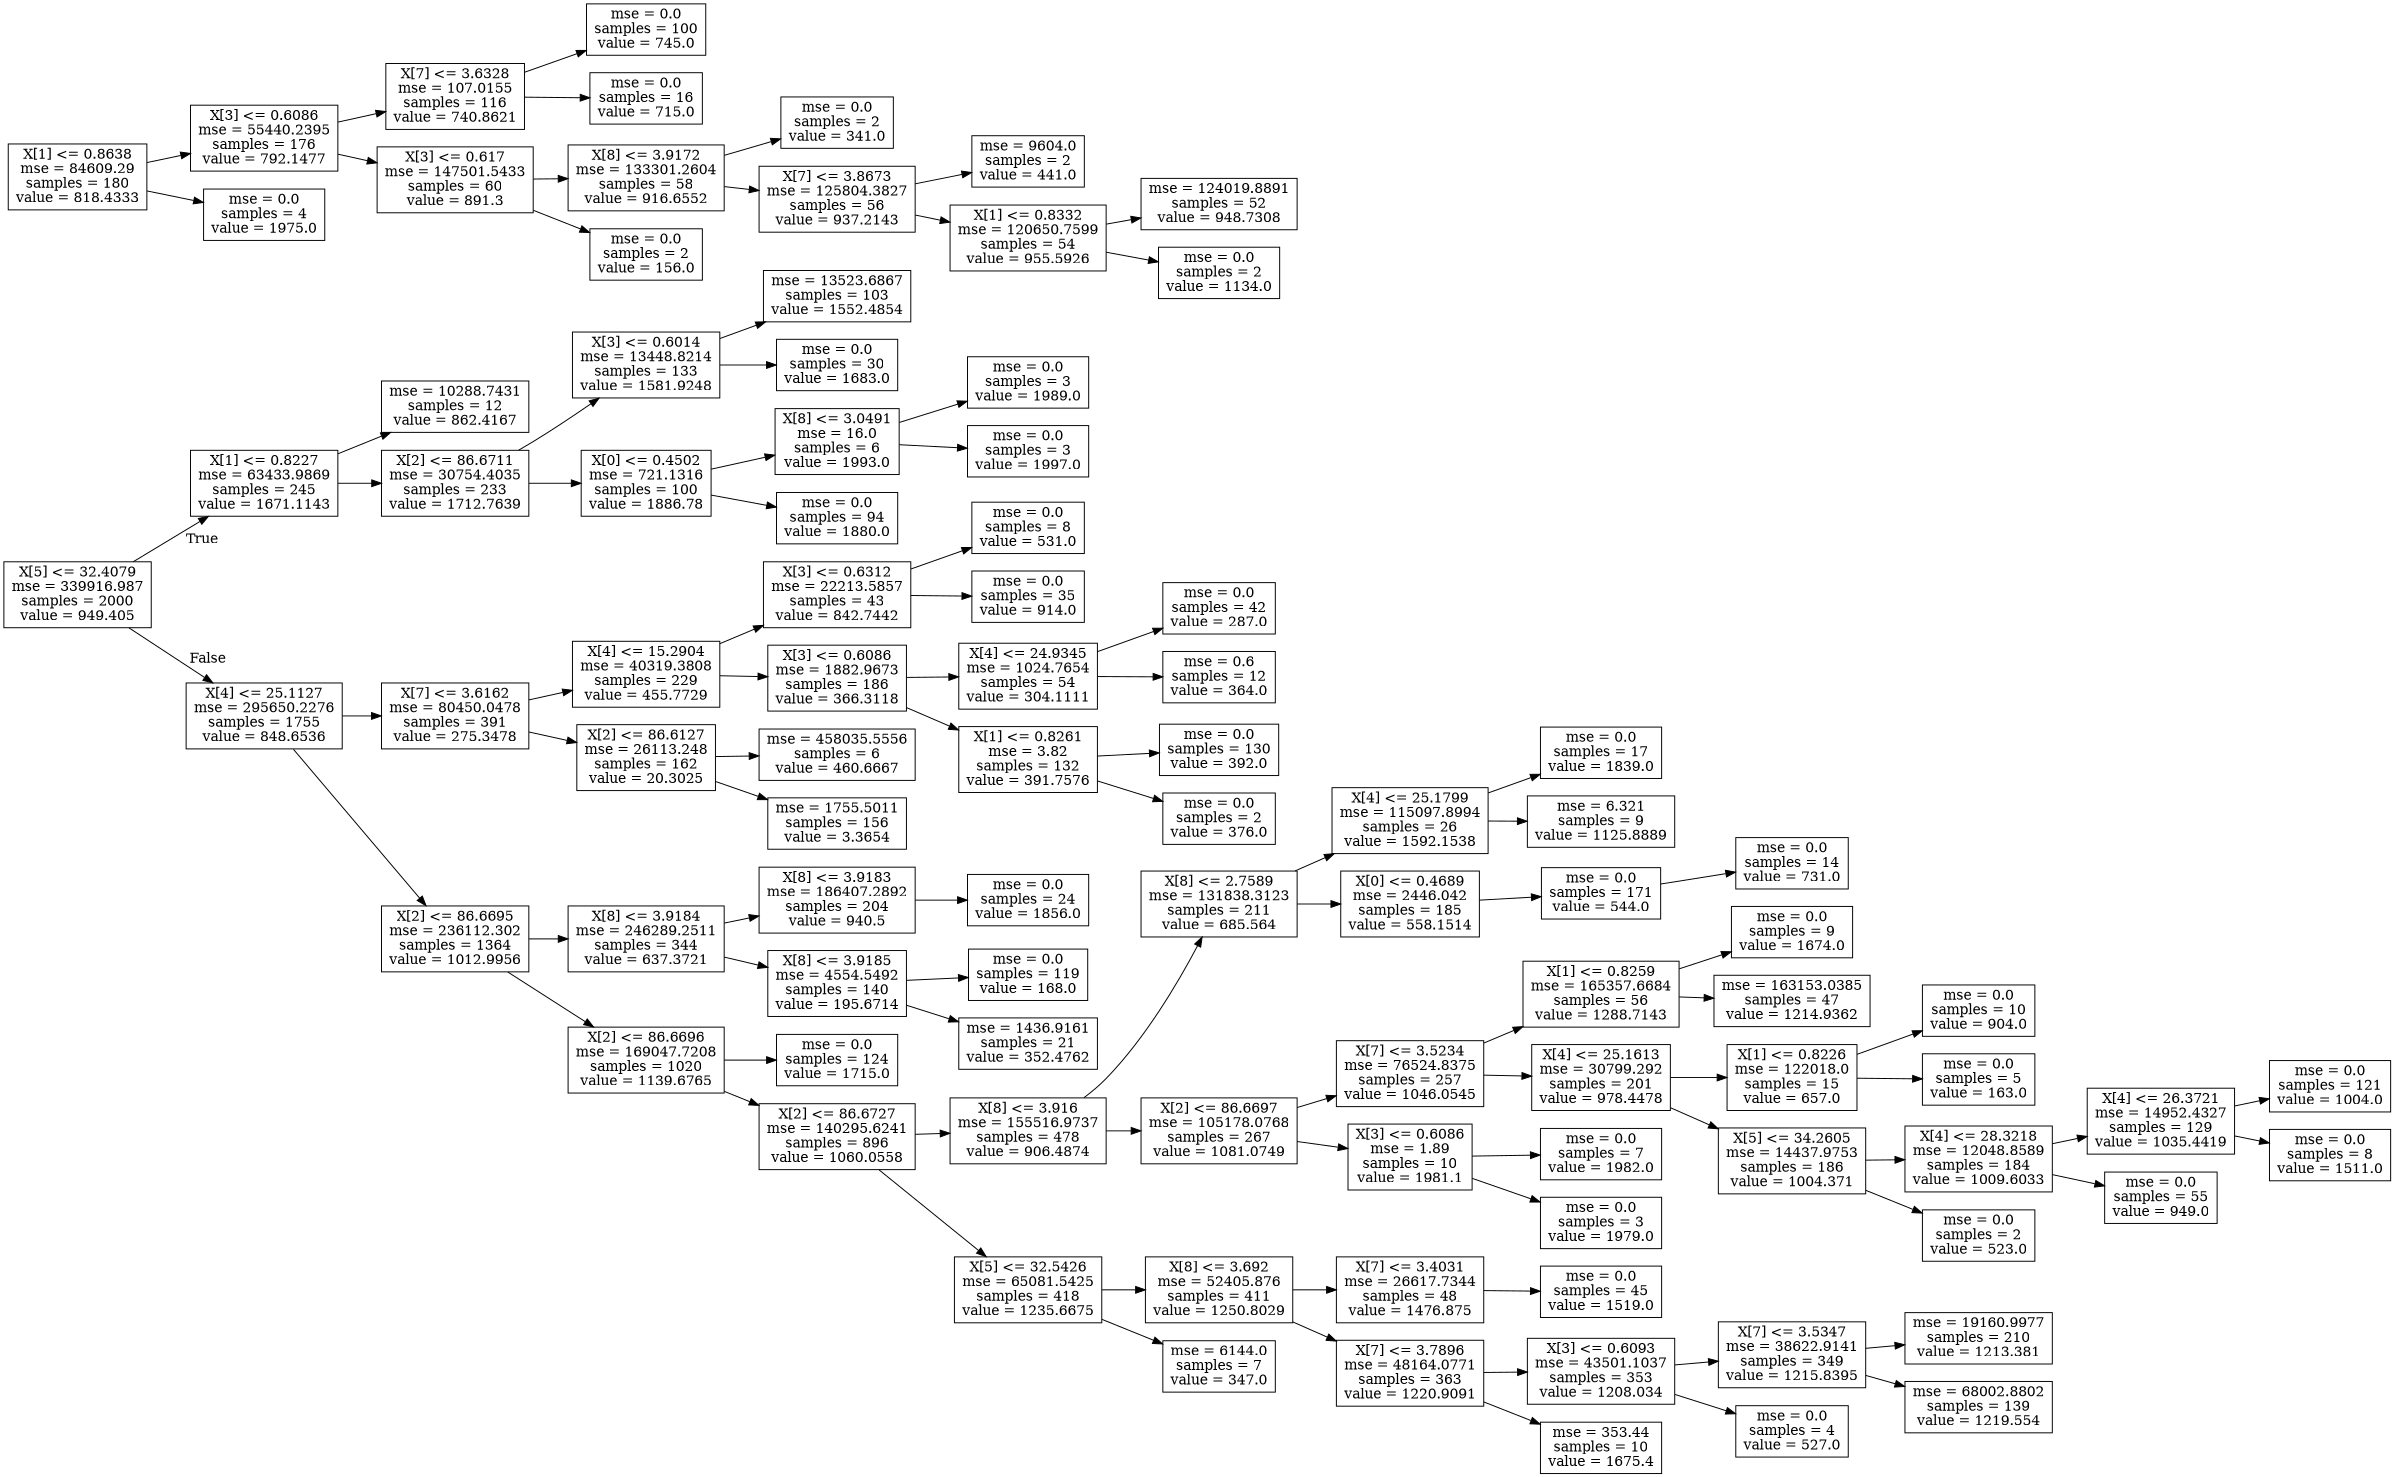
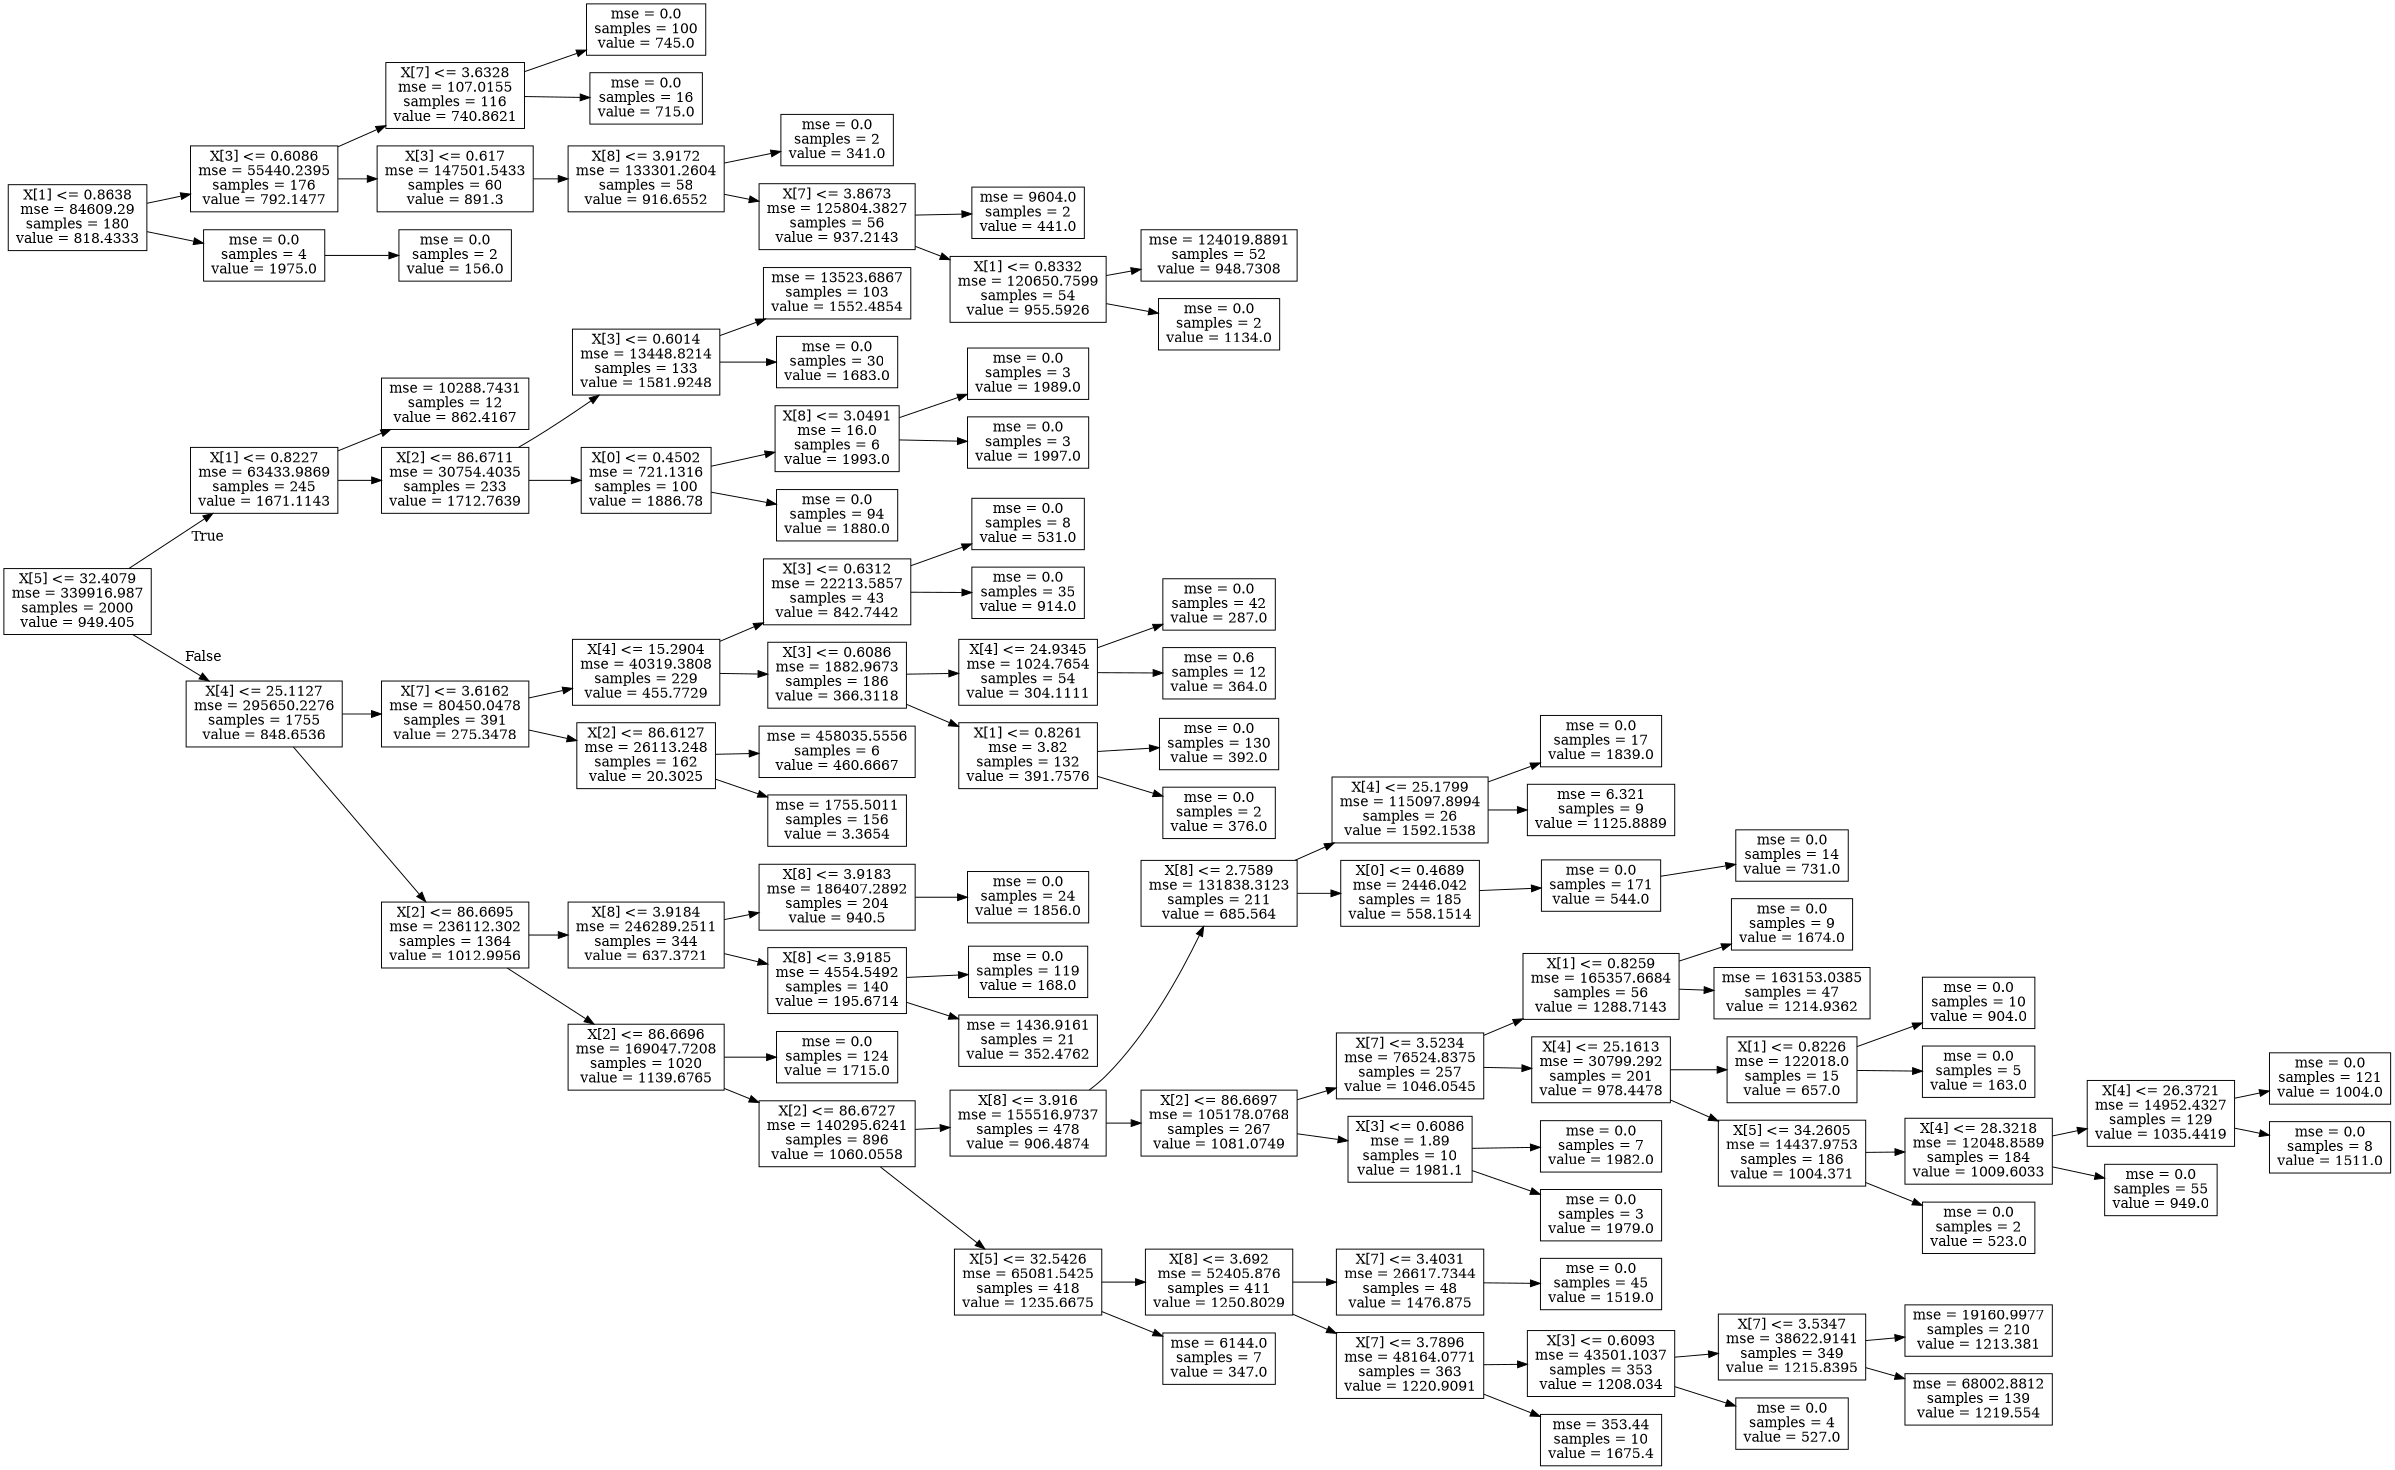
(557, 220) -> (357, 255)
(1979, 1407) -> (1979, 1399)
